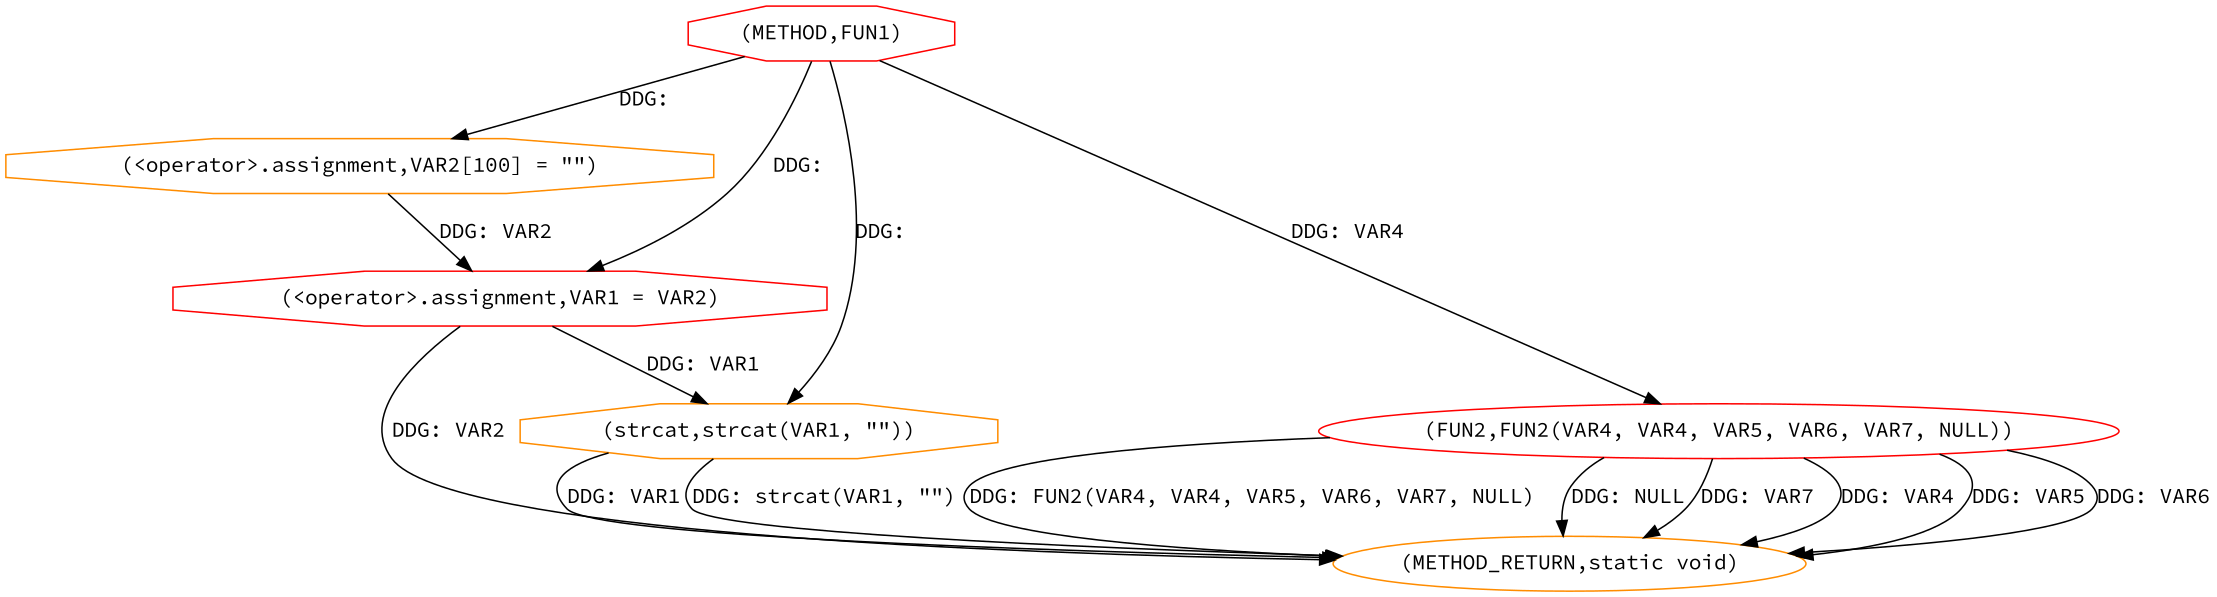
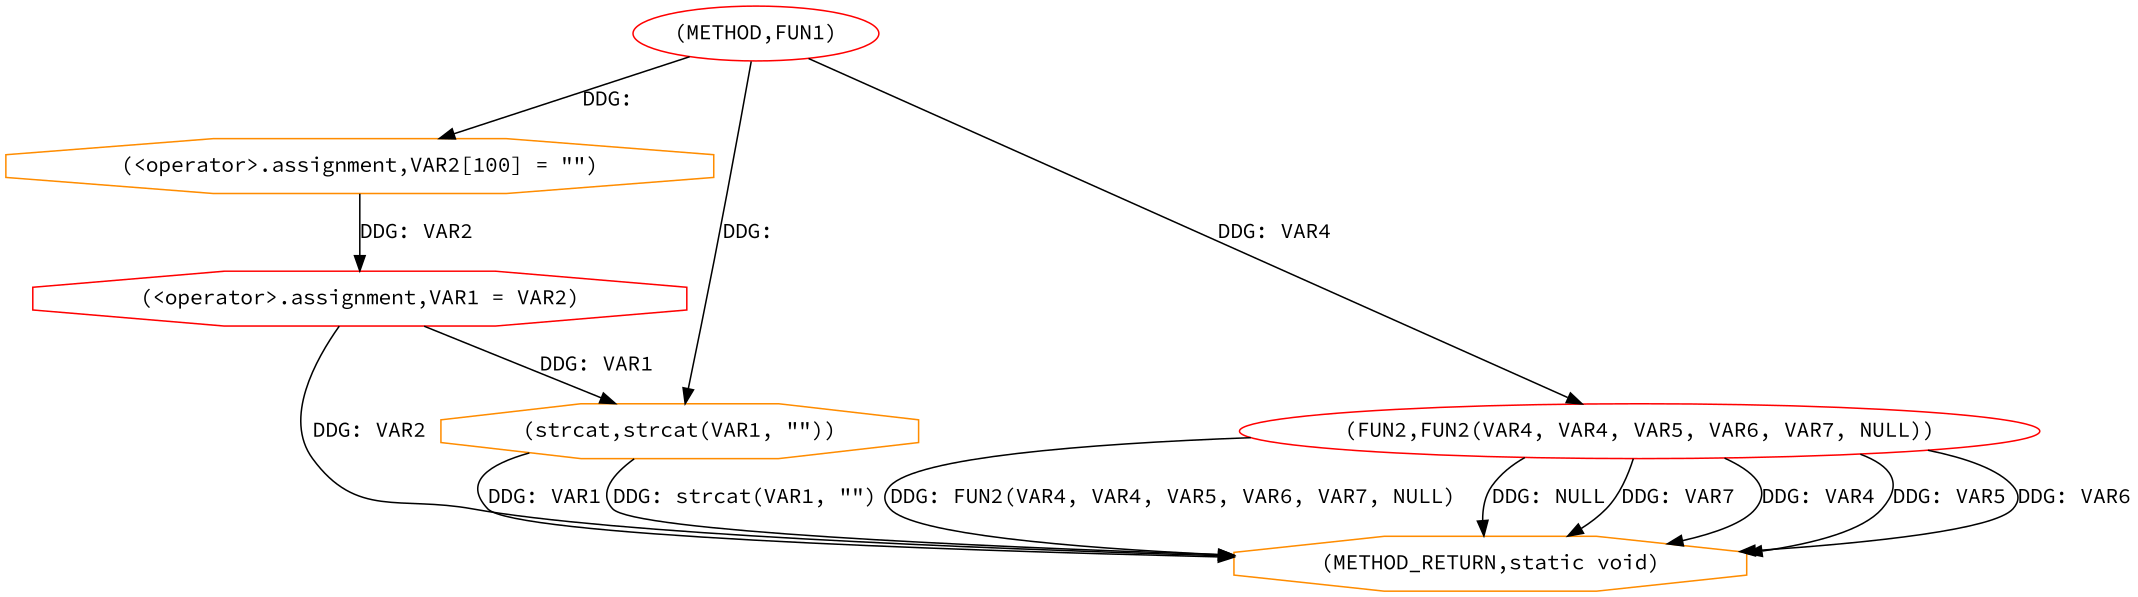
(821, 34) -> (756, 34)
(732, 189) -> none
(1570, 564) -> (1490, 564)
